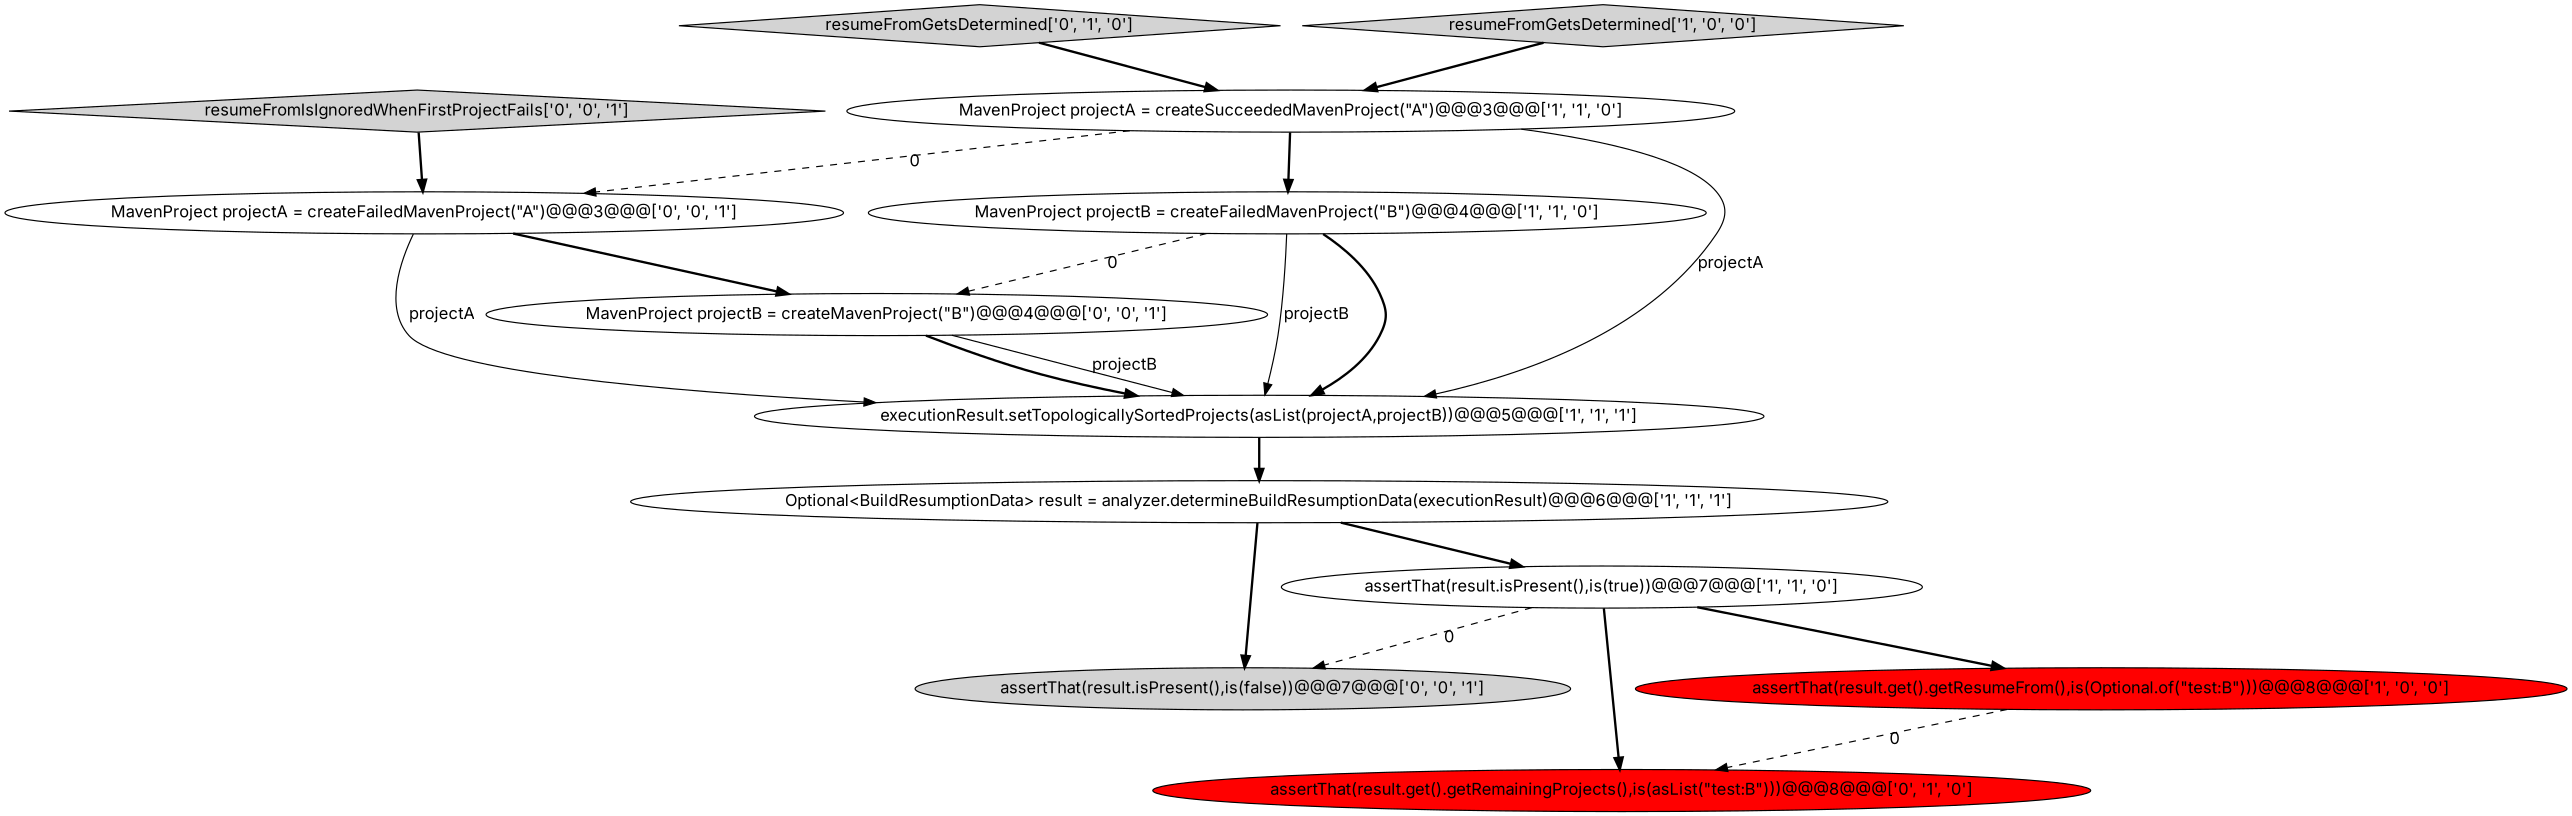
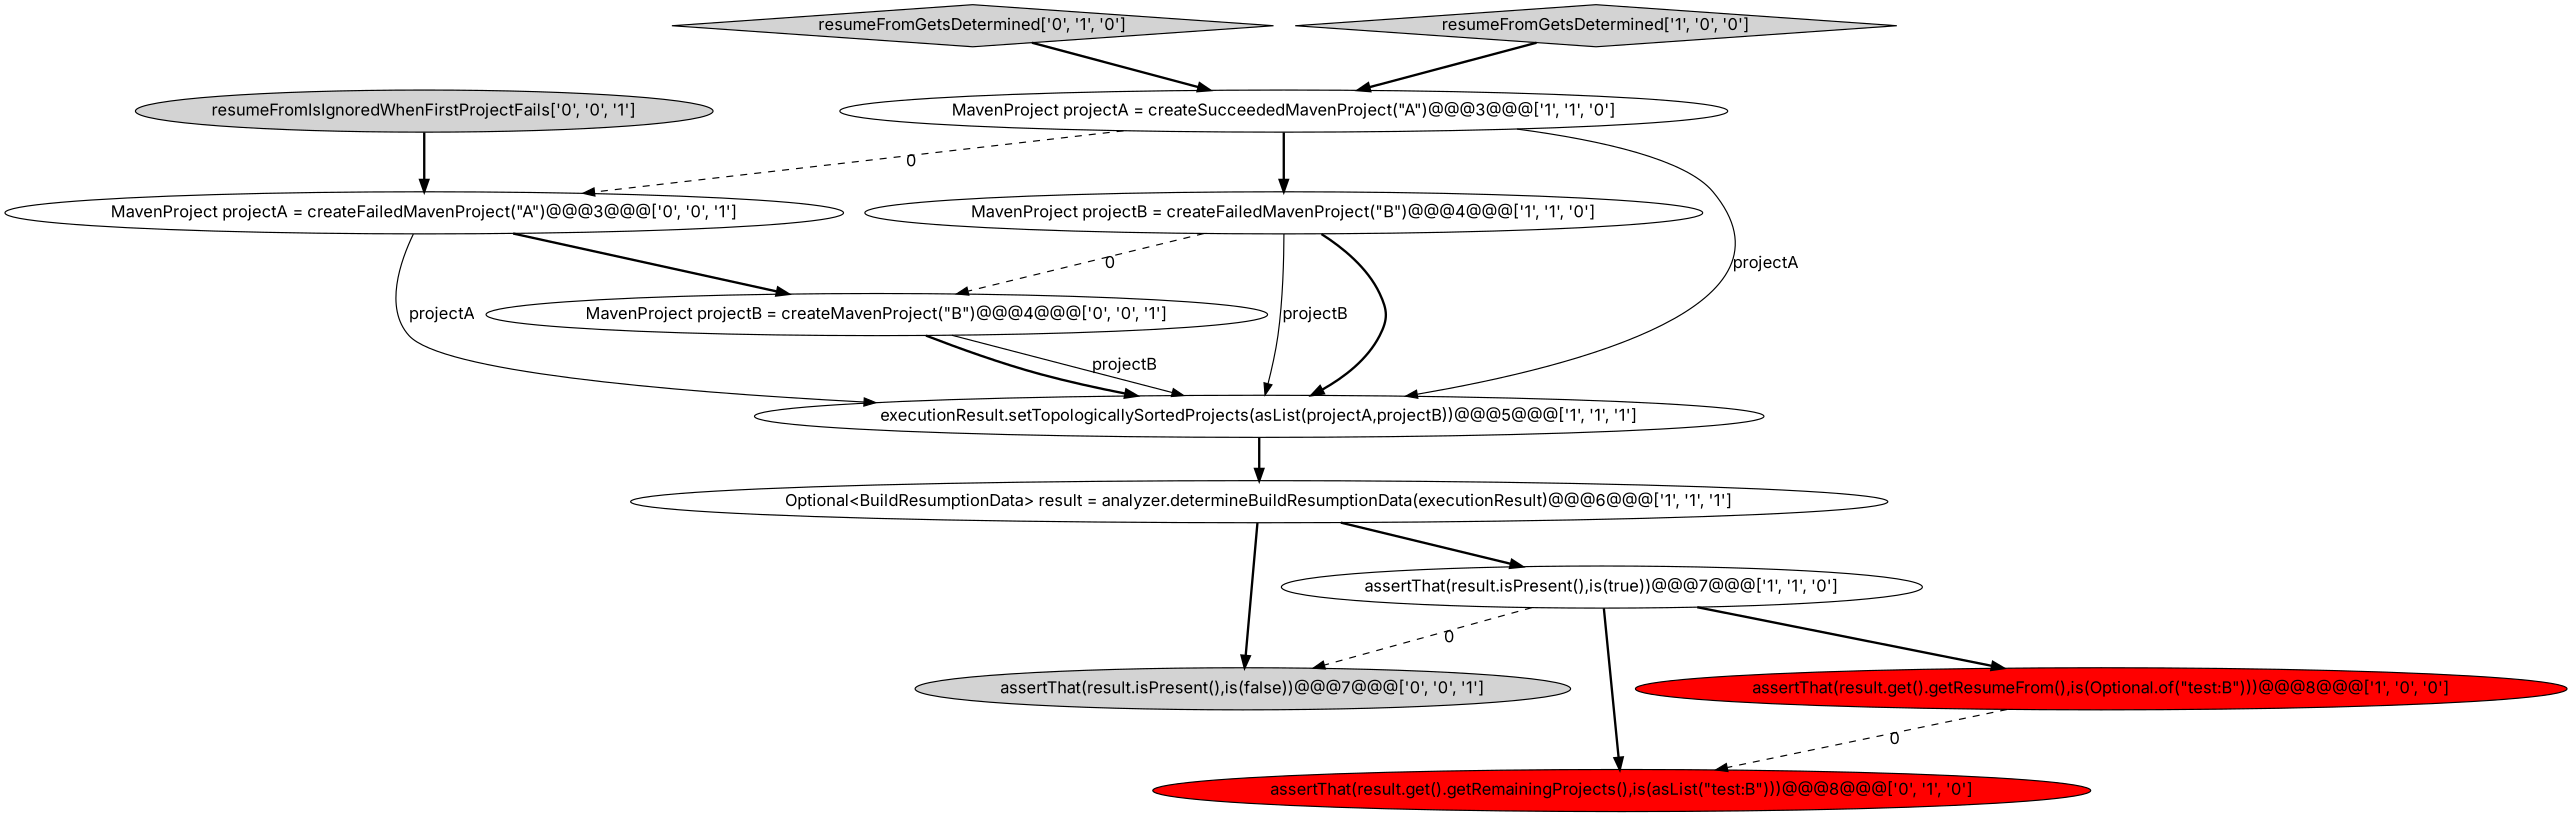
(417, 111) -> (424, 111)
